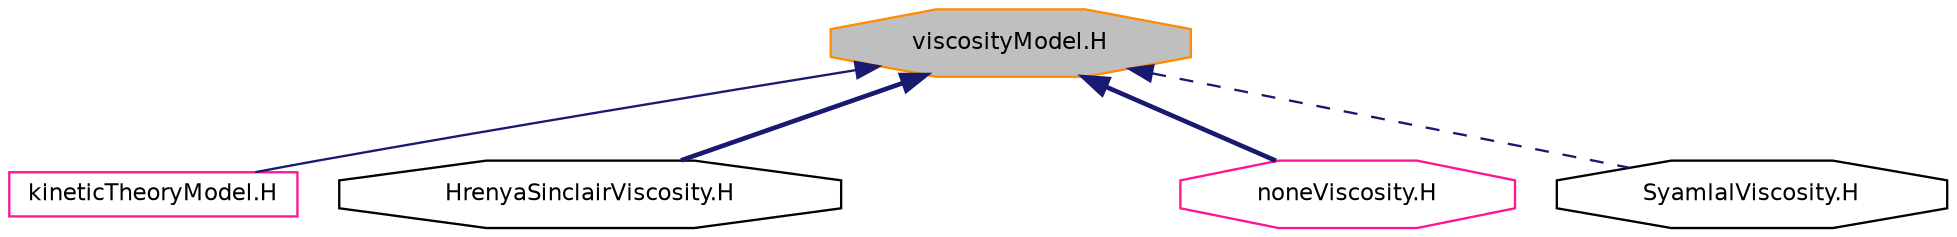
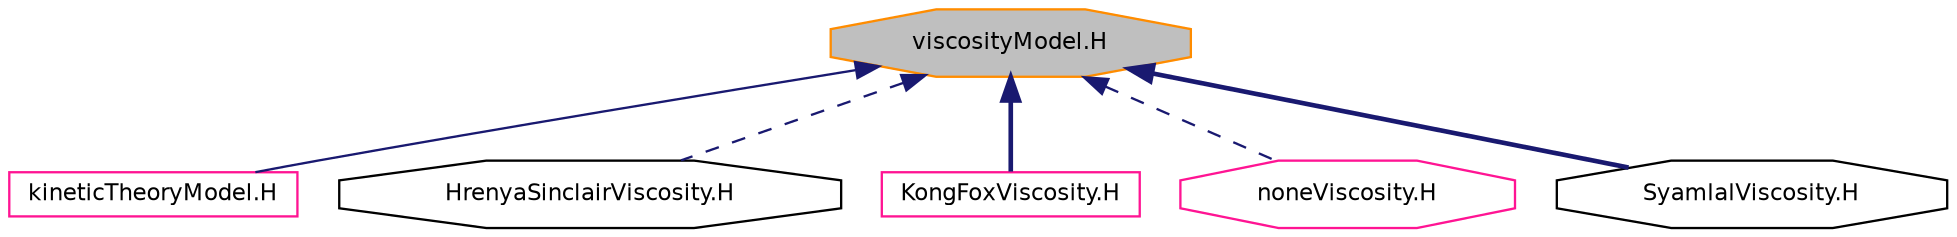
(1390, 120) -> (1390, 120)
(792, 122) -> (792, 122)
(1191, 124) -> (1191, 124)
none -> (1011, 194)
